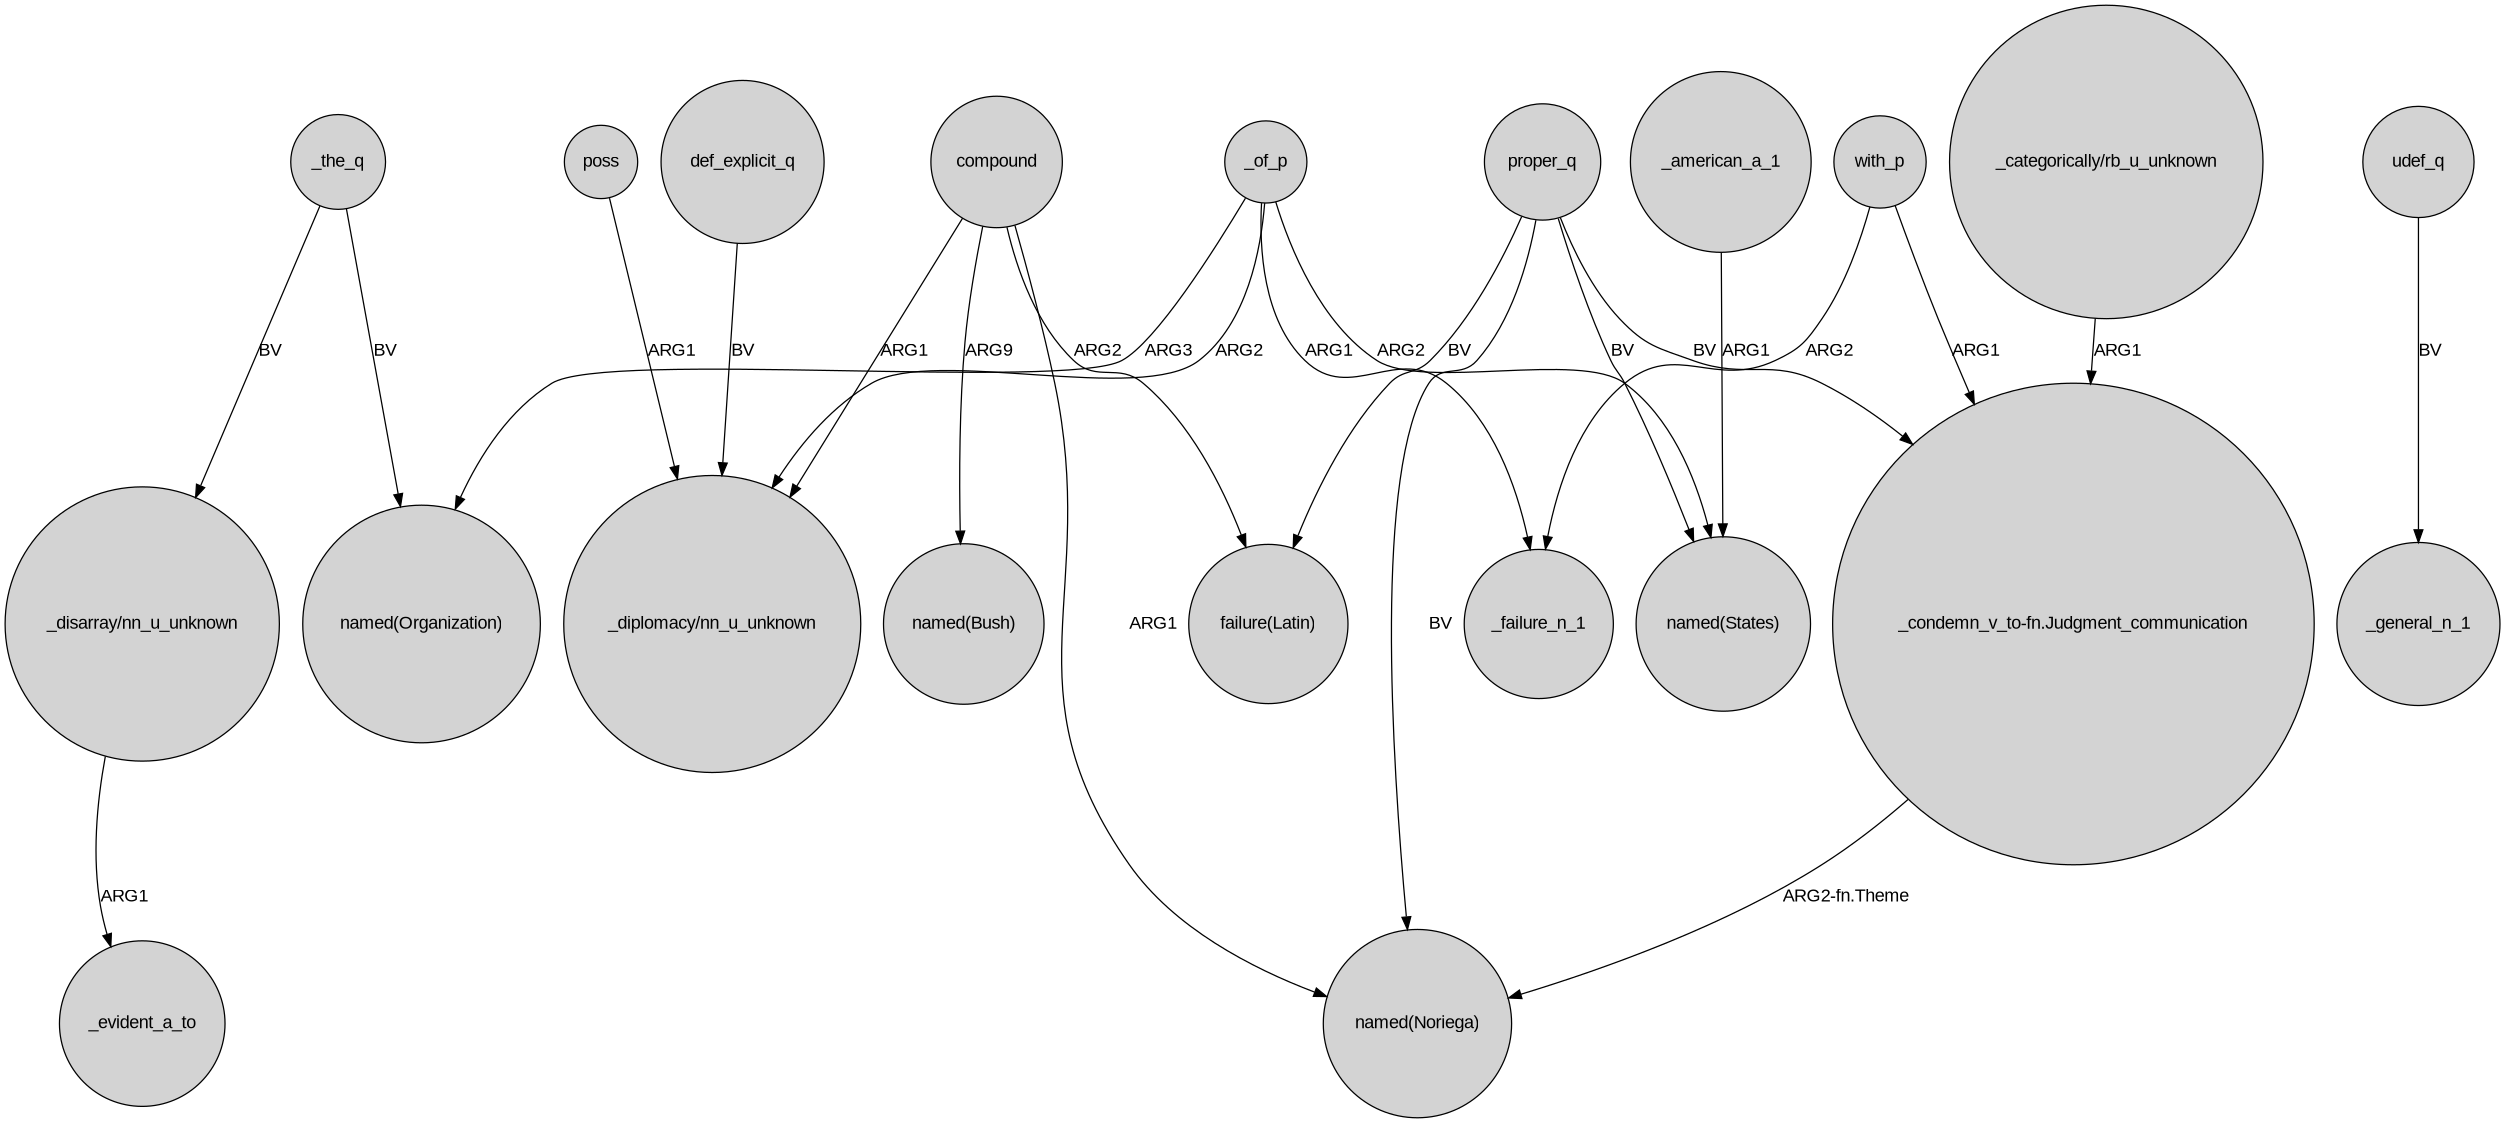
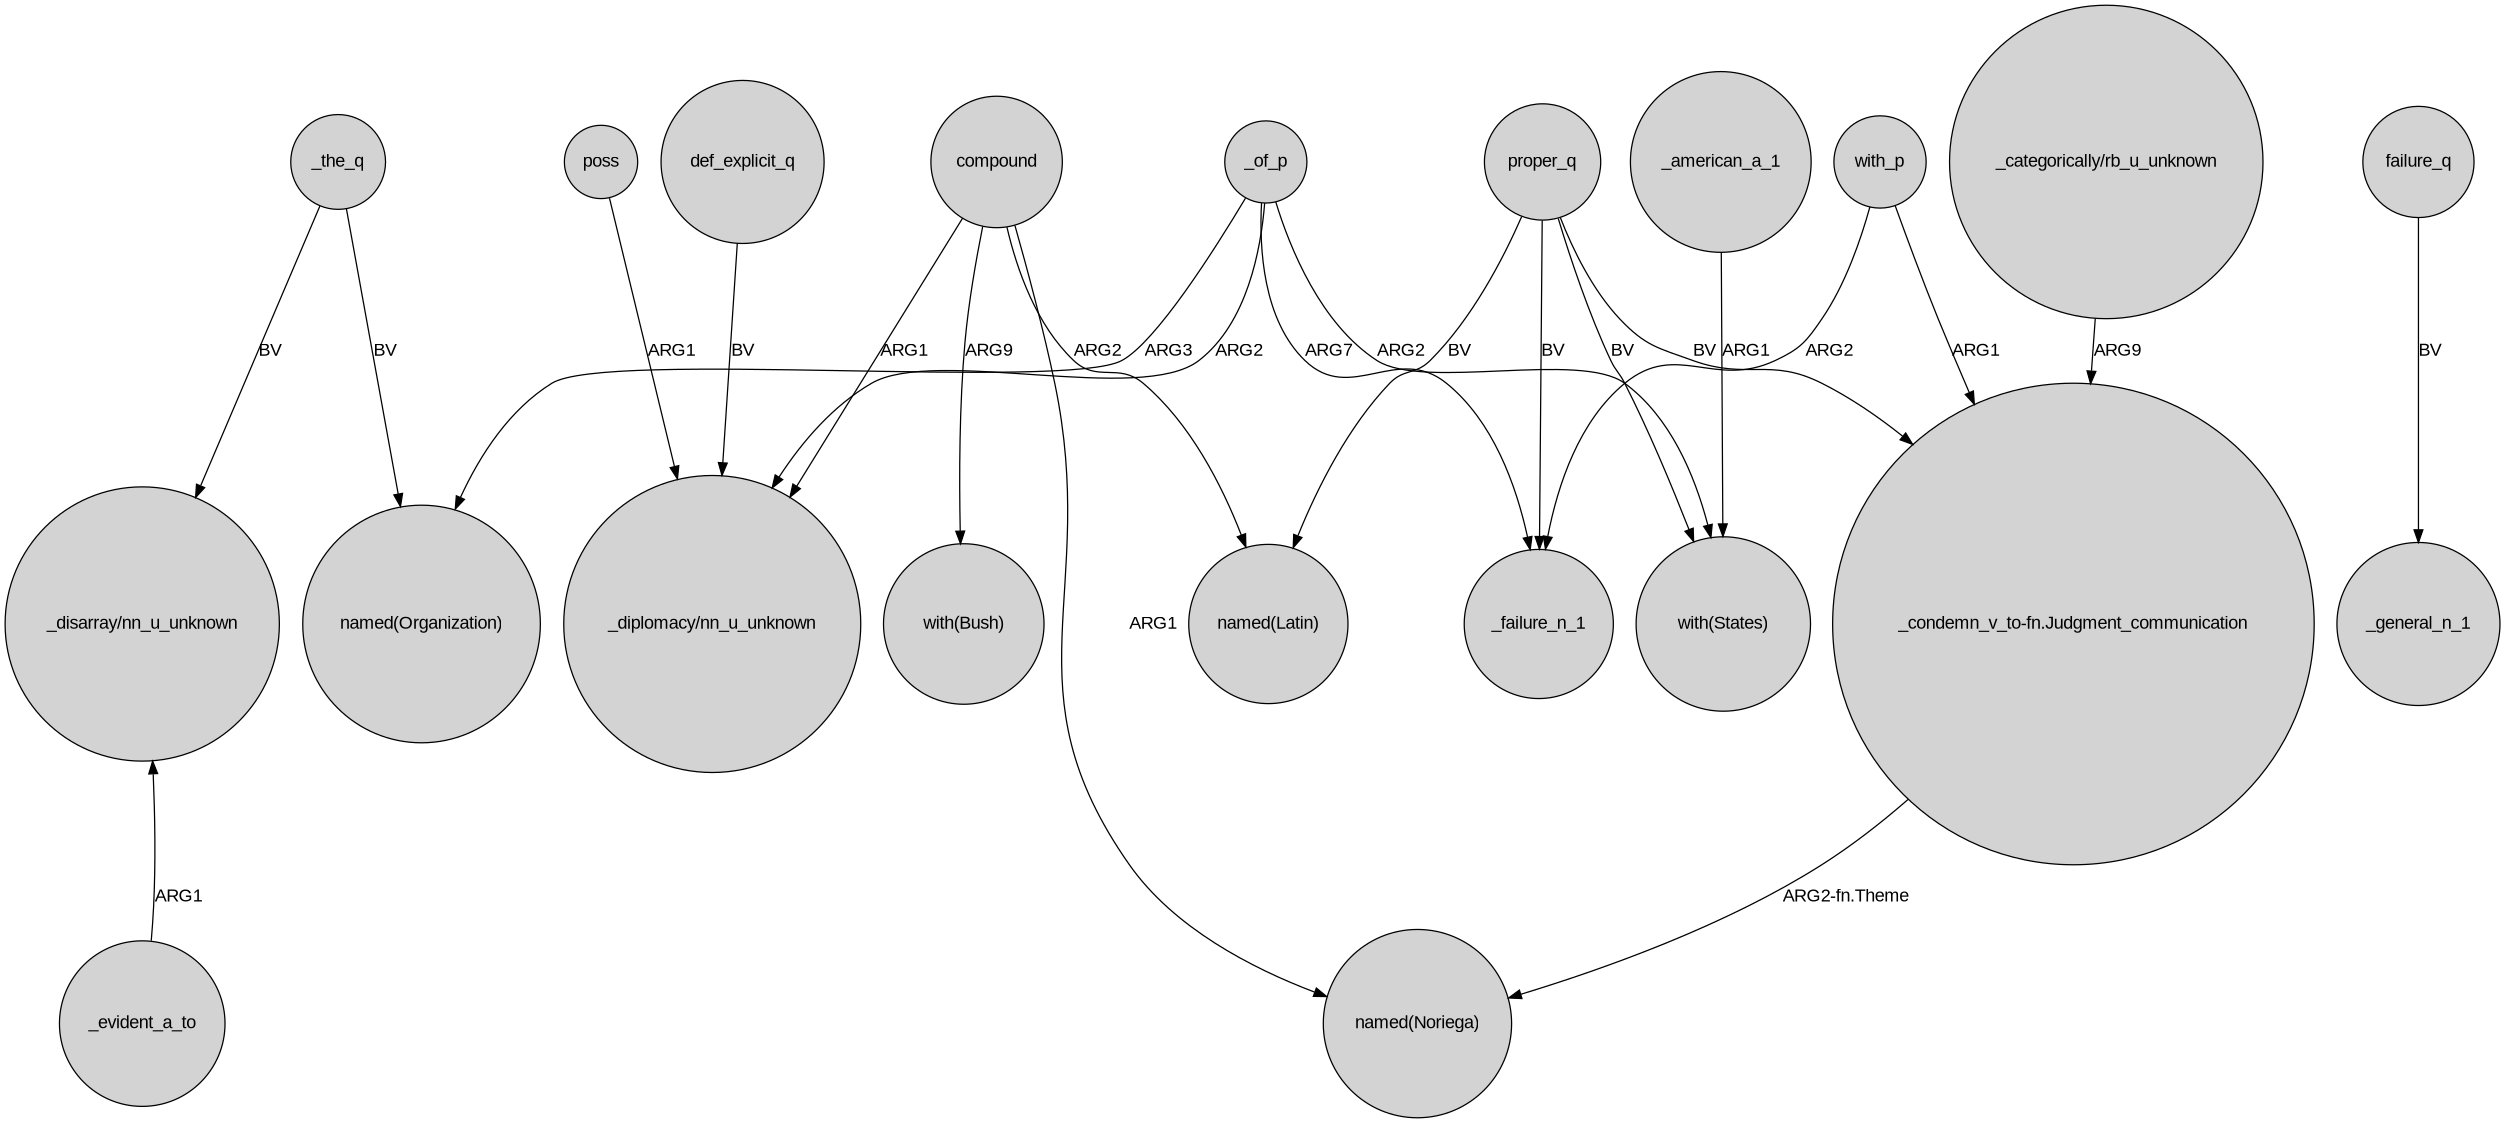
(2418, 162) -> (2418, 162)
(1329, 351) -> (1329, 351)
(2118, 351) -> (2118, 351)
(1394, 543) -> (1541, 378)
(964, 624) -> (964, 624)
(1268, 624) -> (1268, 624)
(1723, 624) -> (1723, 624)
(96, 845) -> (155, 858)
